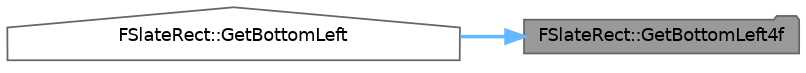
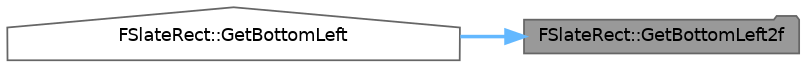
(662, 37) -> (662, 37)
